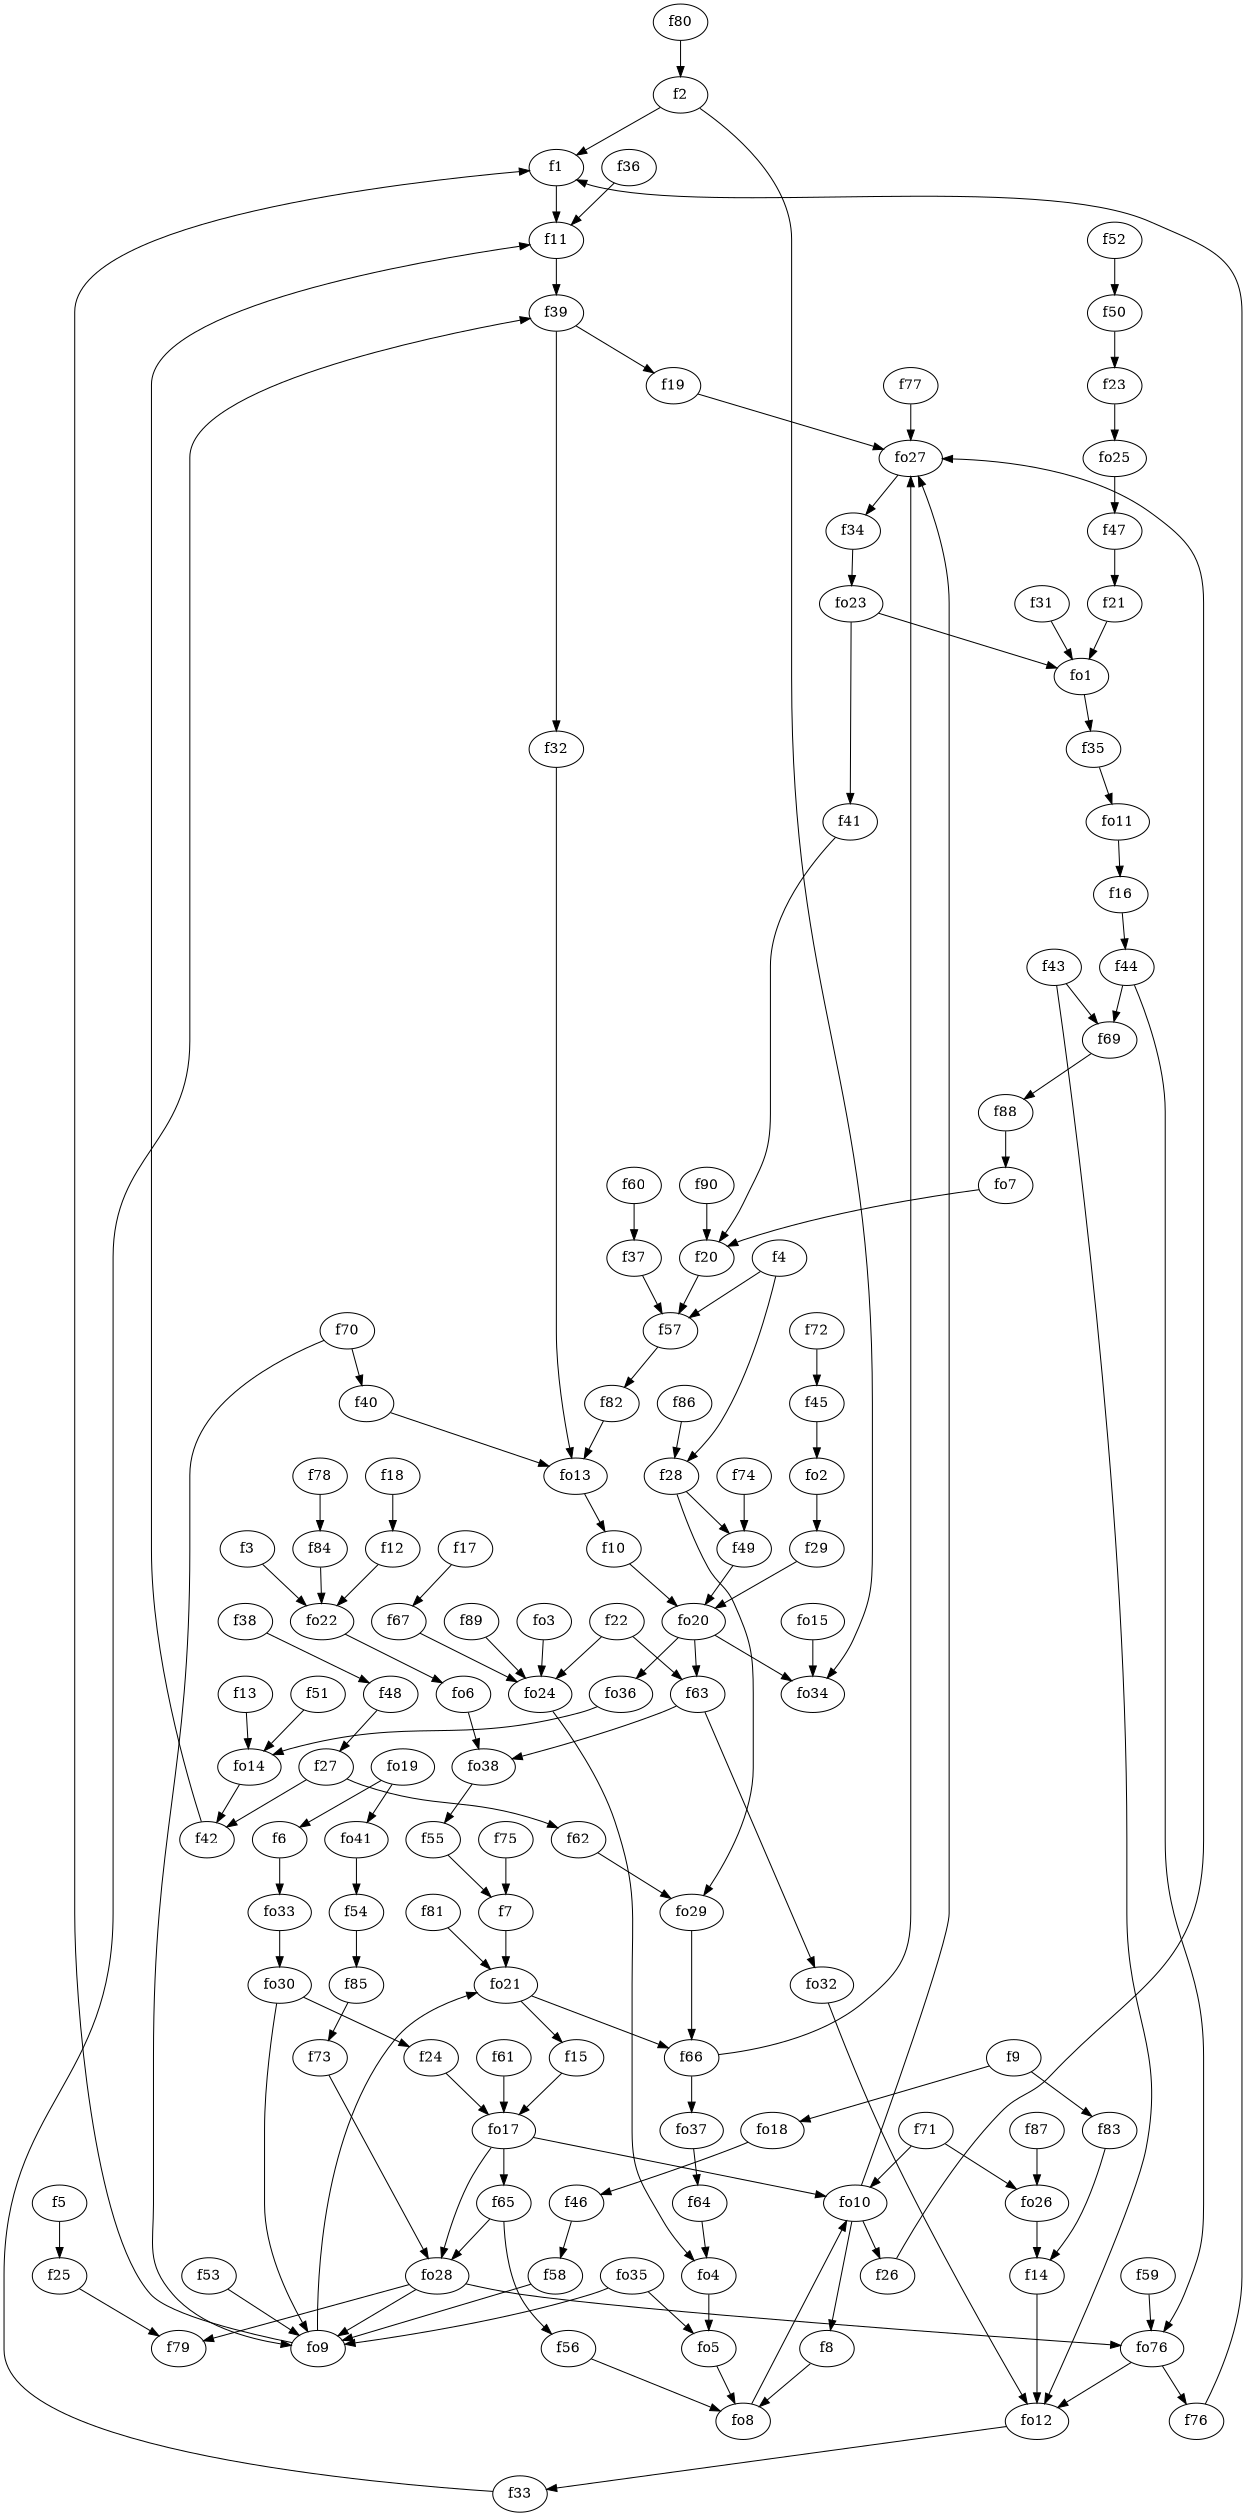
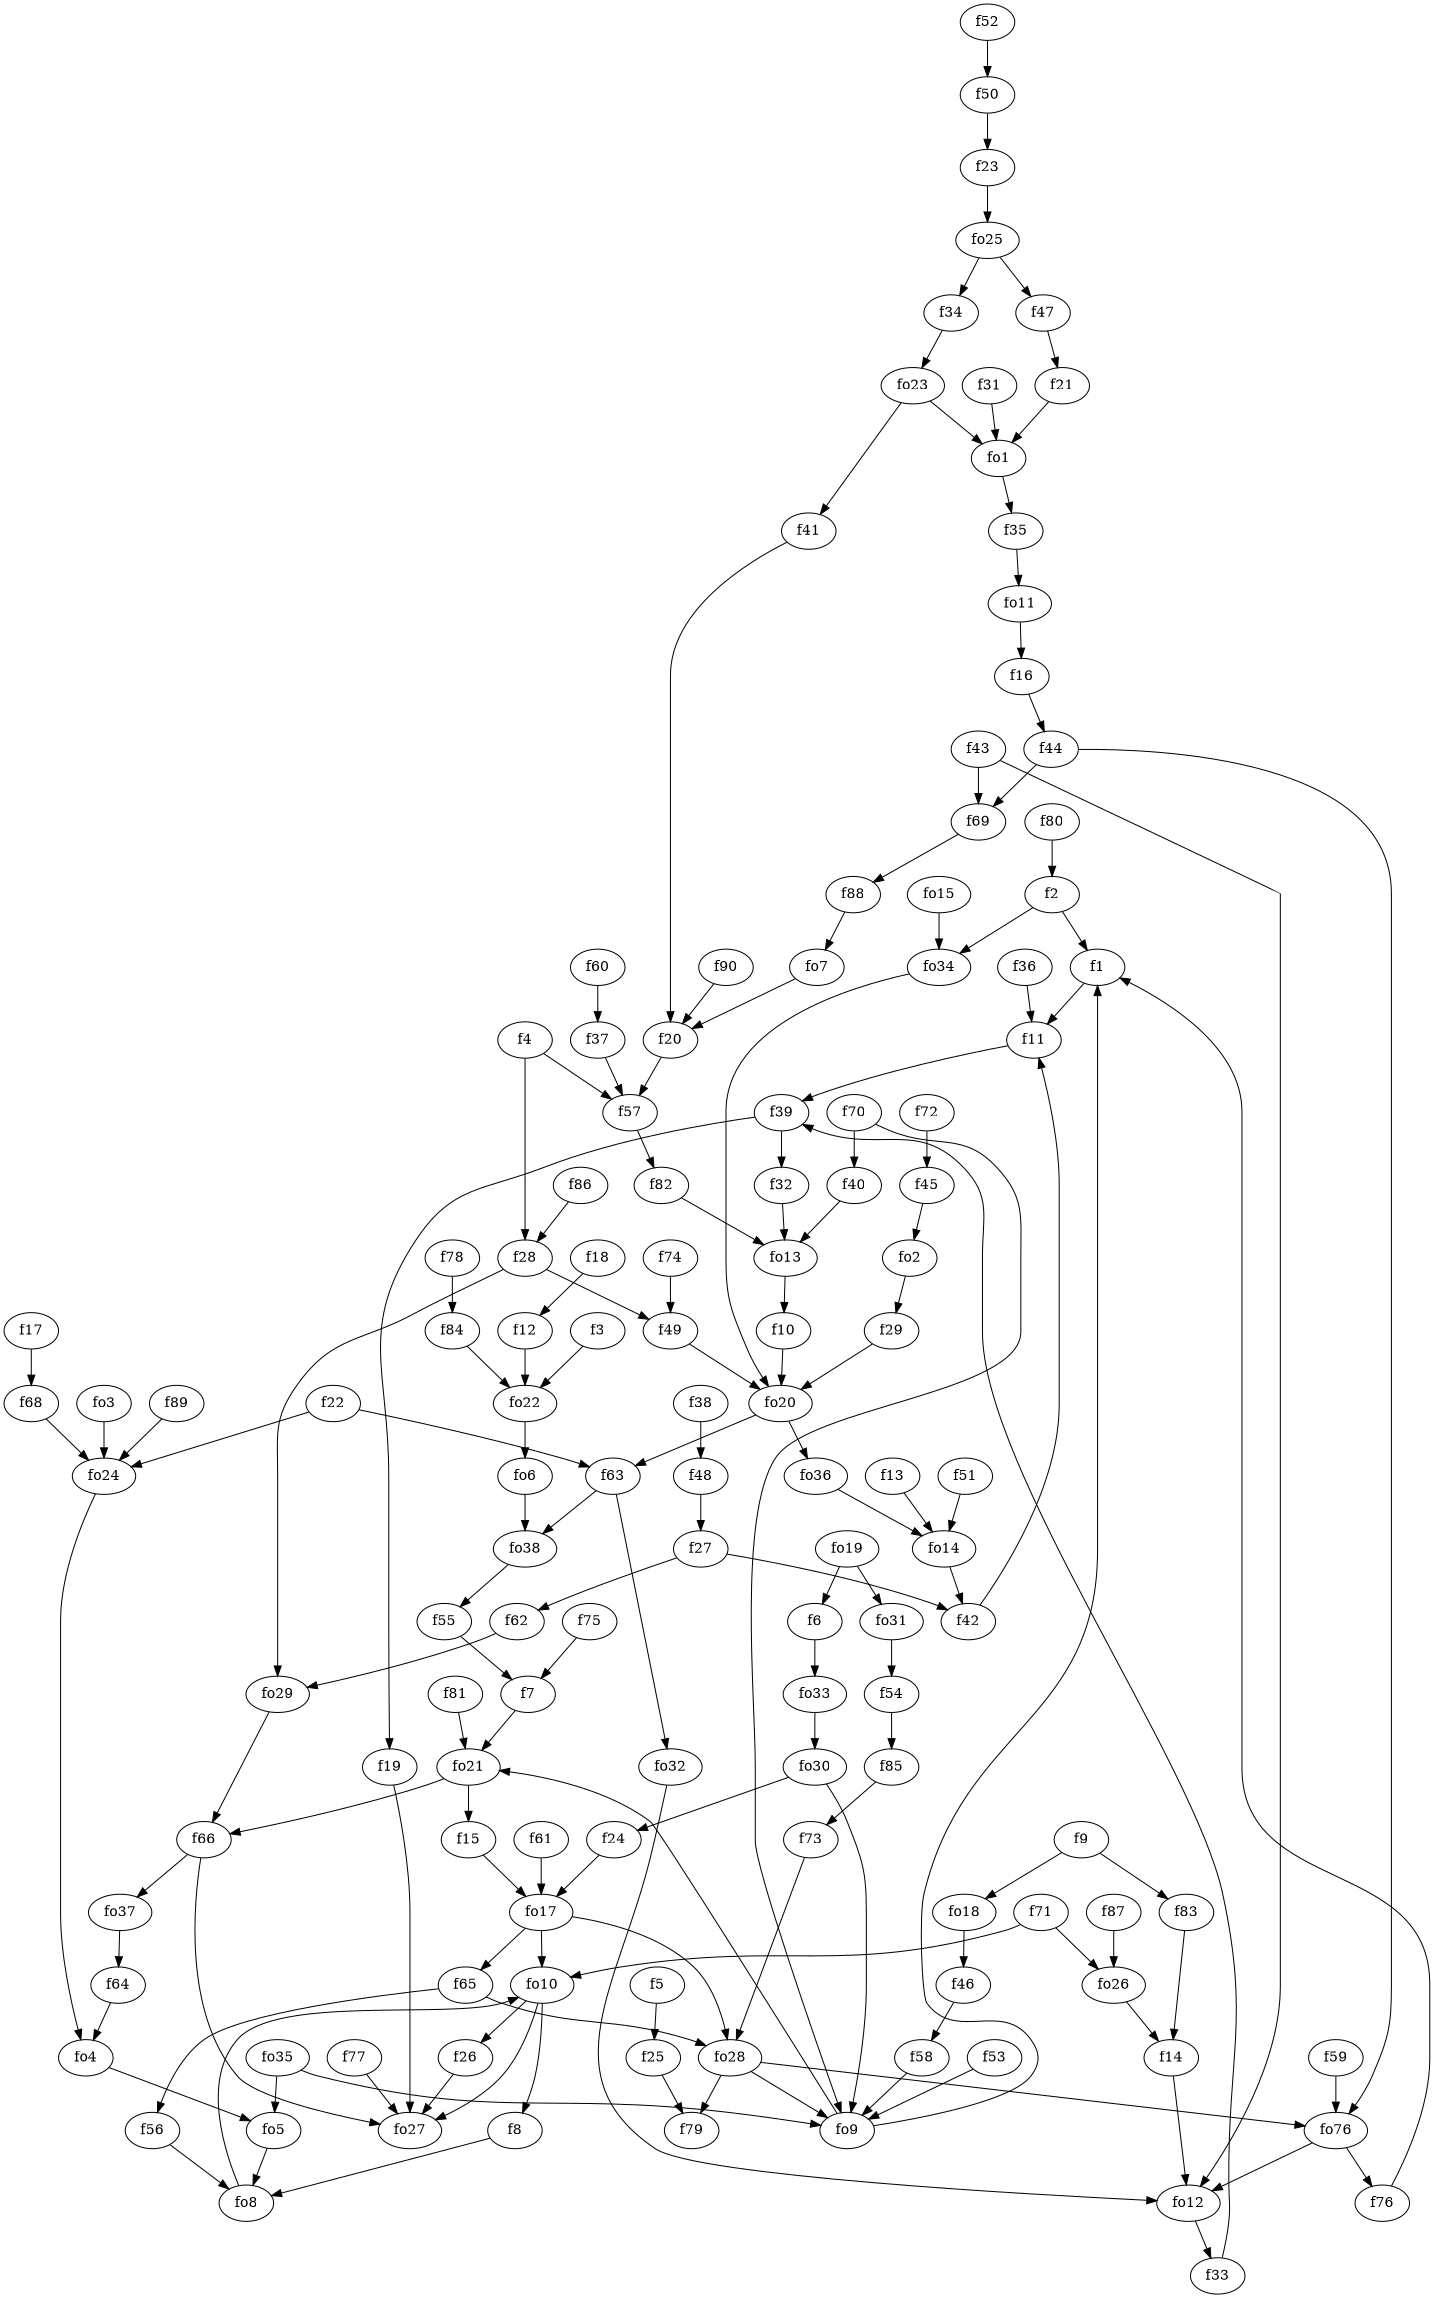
(885, 491) -> (972, 272)
(399, 1622) -> (31, 1404)
(744, 1652) -> (726, 1112)
(356, 1840) -> (892, 1622)
